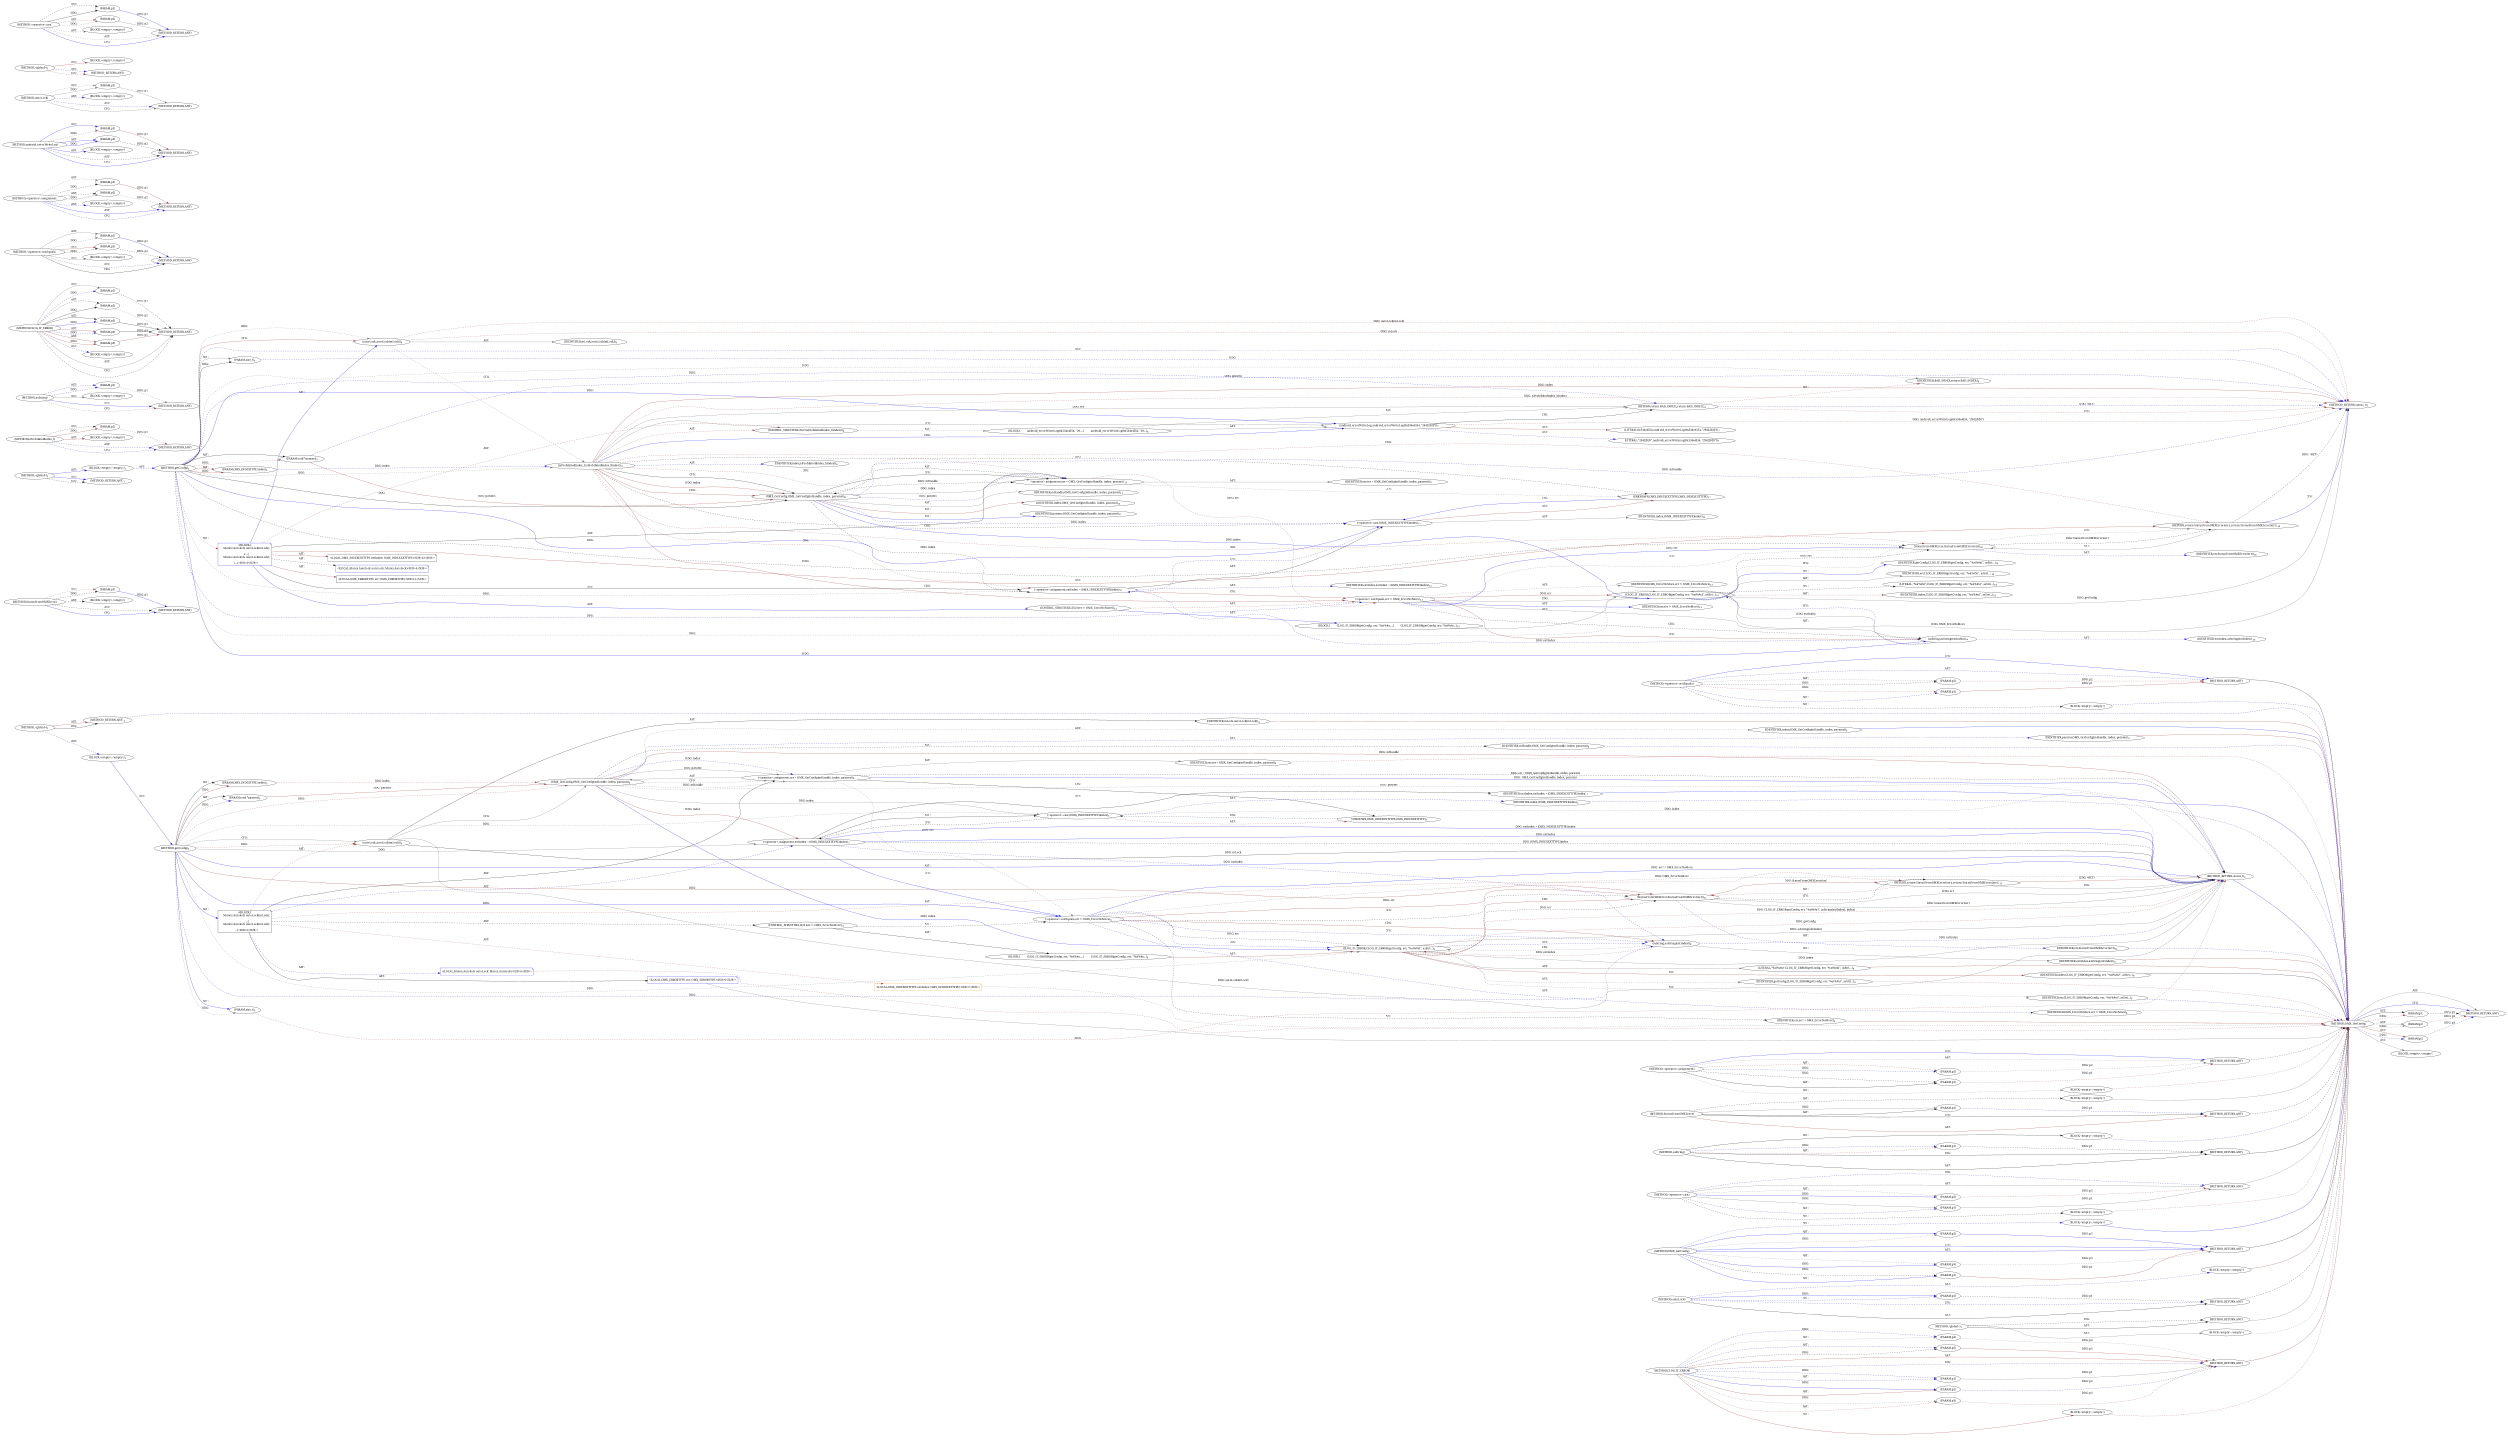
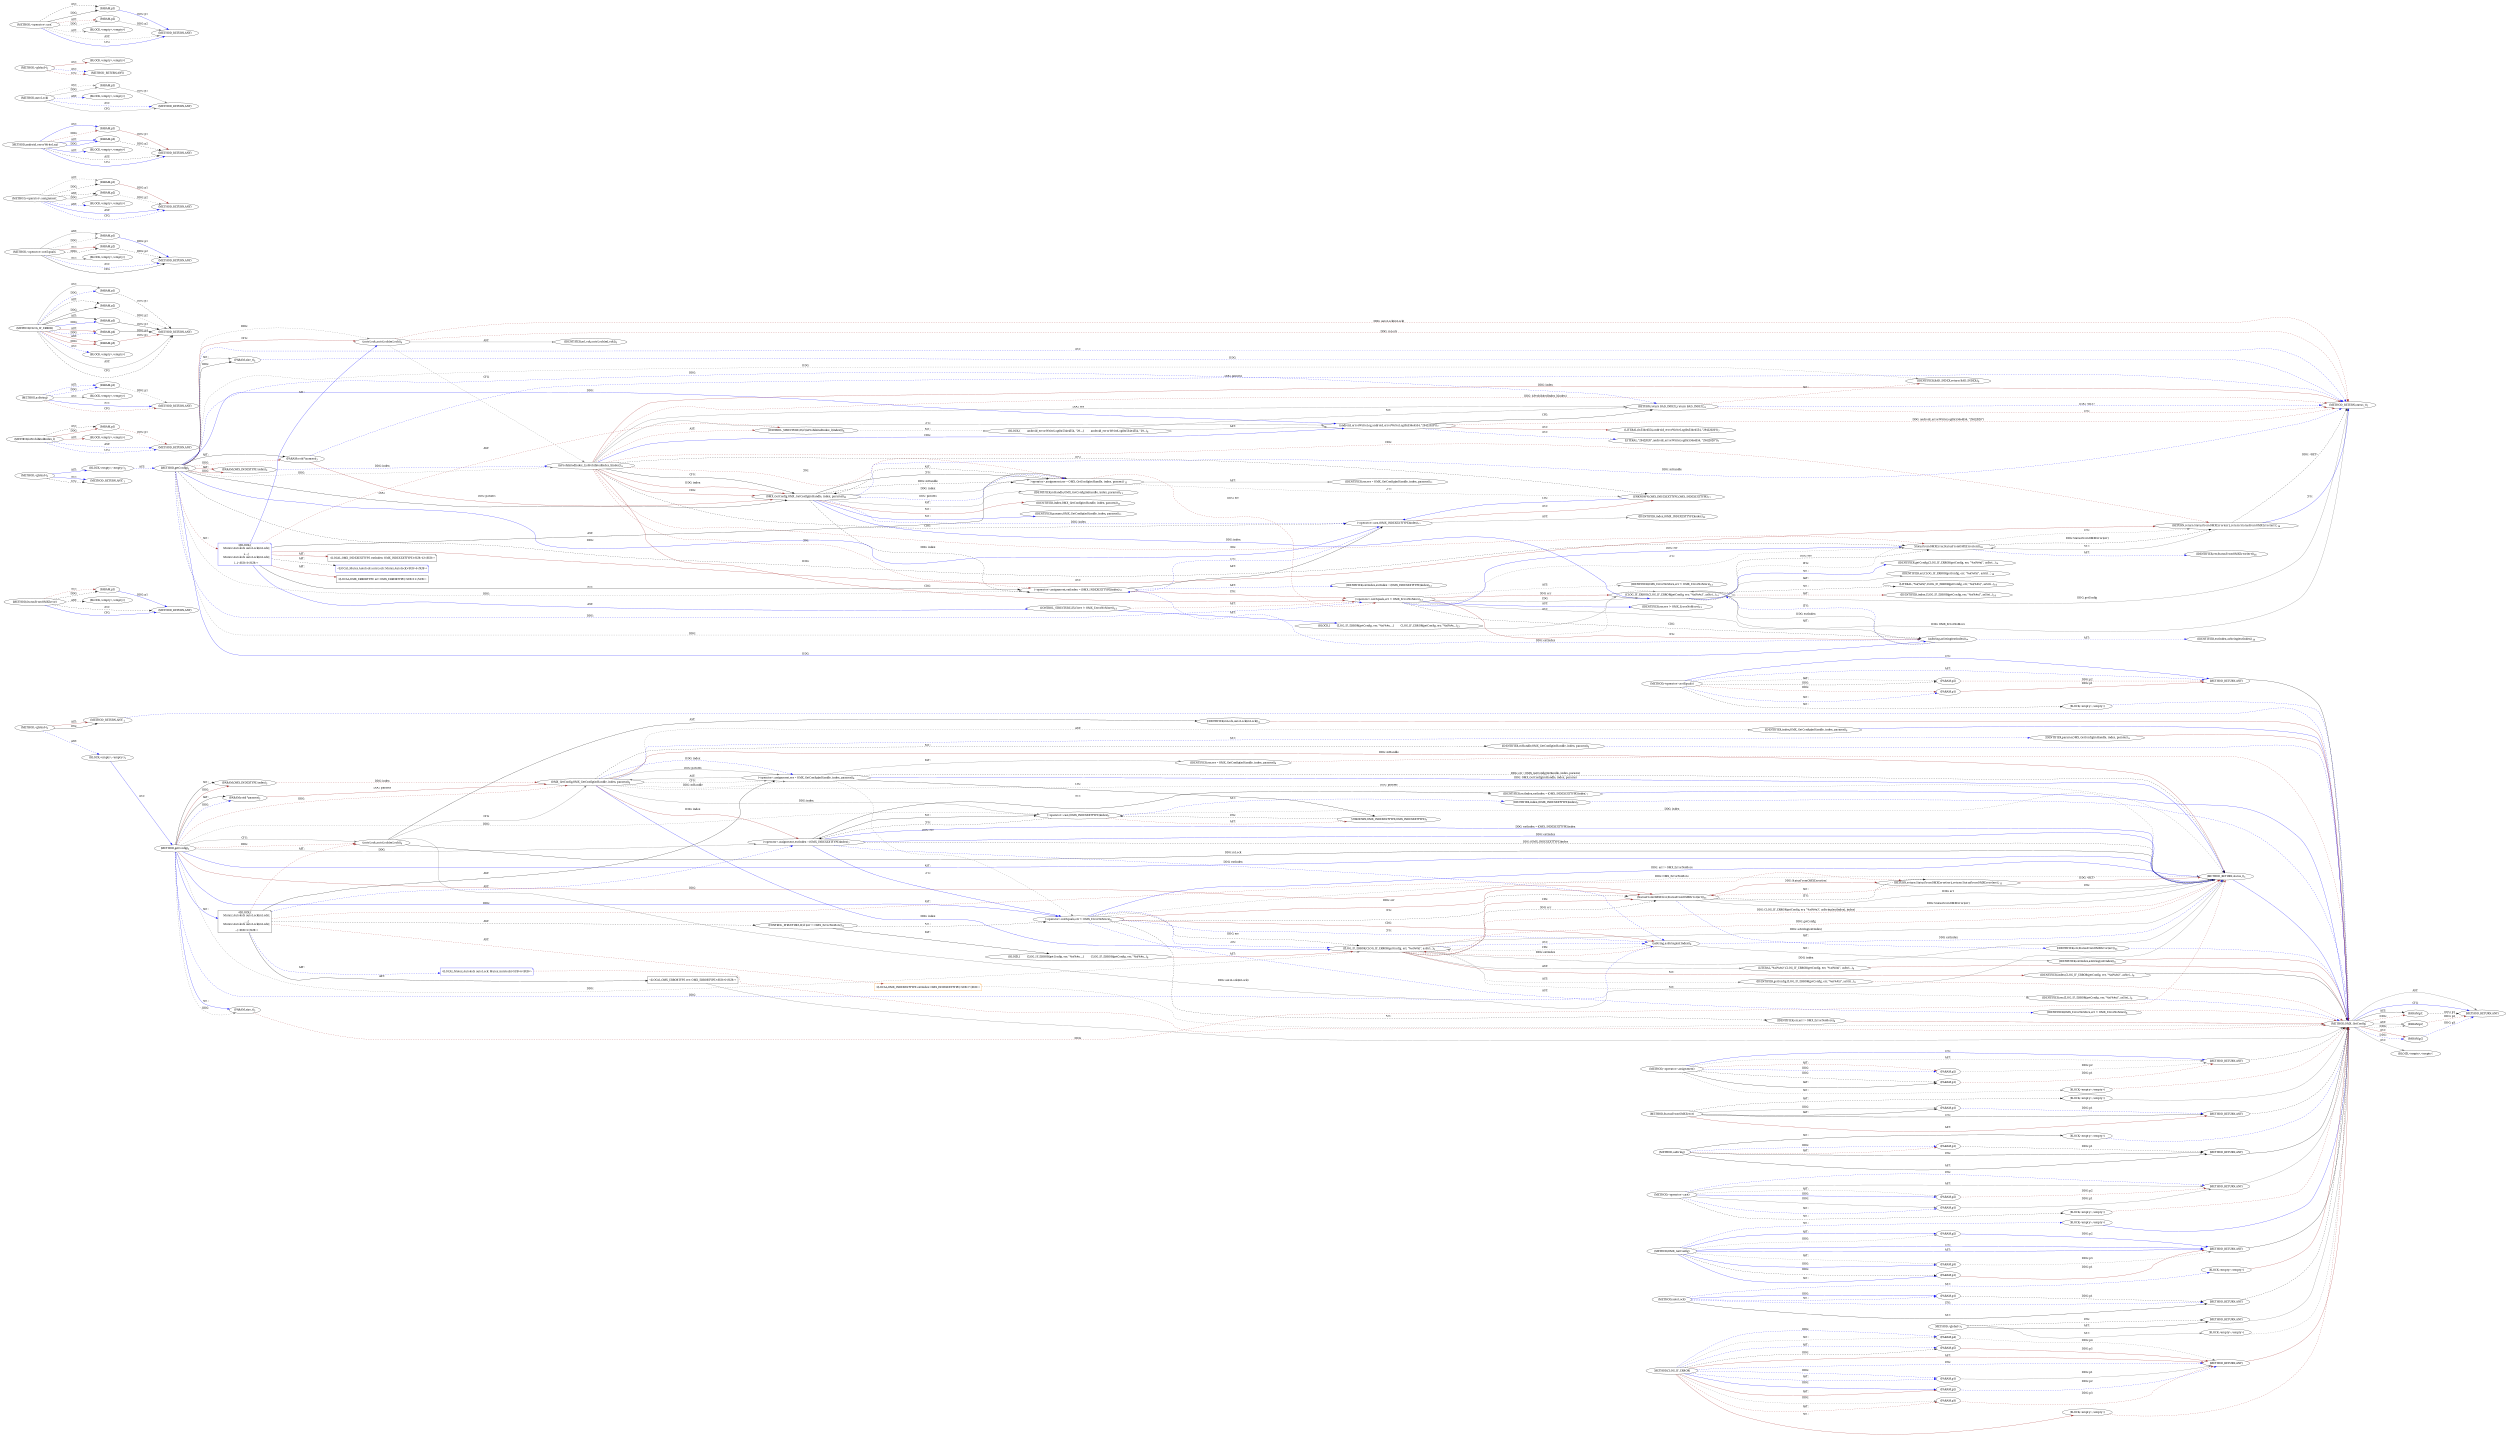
(806, 464) -> none
(693, 980) -> (693, 980)
